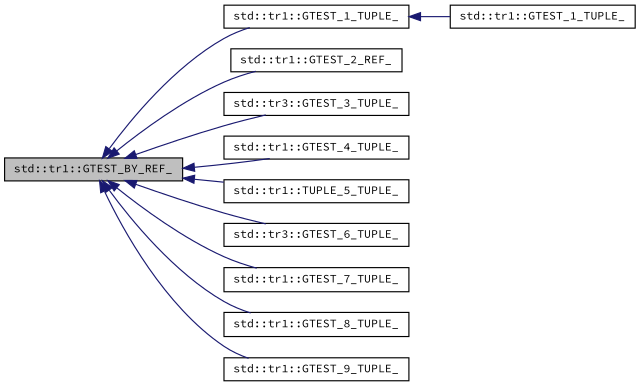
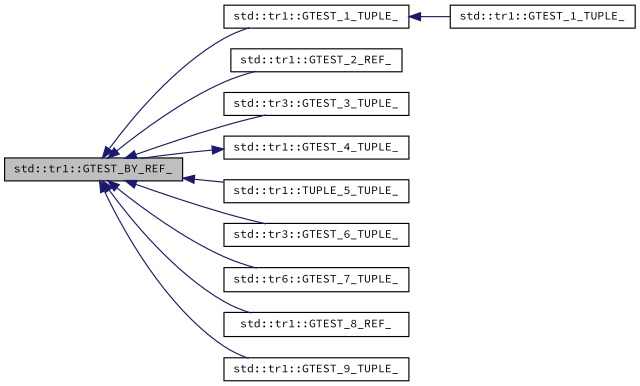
(232, 163) -> (176, 154)
(316, 280) -> (316, 280)
(316, 324) -> (316, 324)
